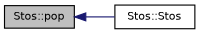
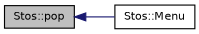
(155, 17) -> (155, 17)
